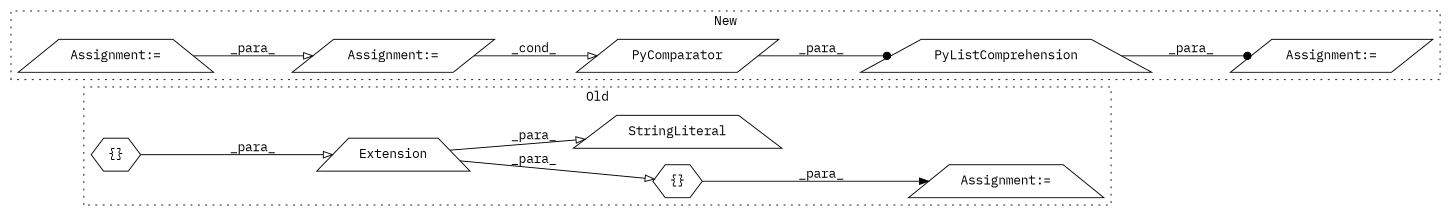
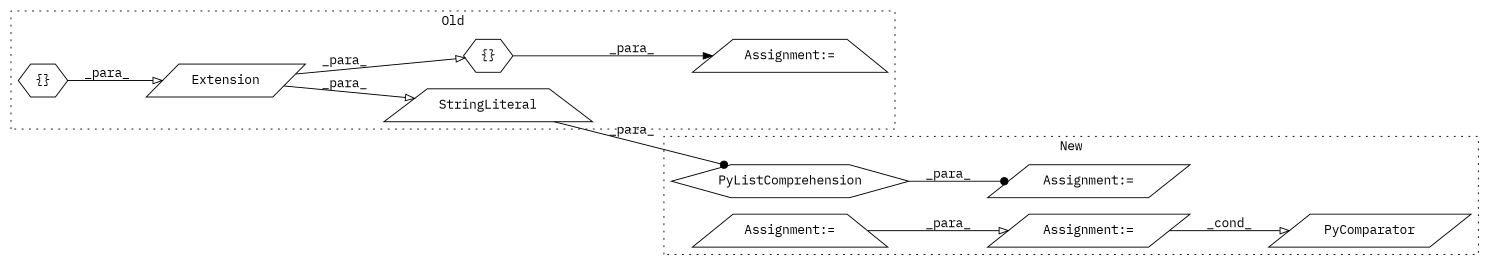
(821, 56) -> (637, 143)
(1006, 56) -> (790, 181)
(393, 155) -> (226, 81)
